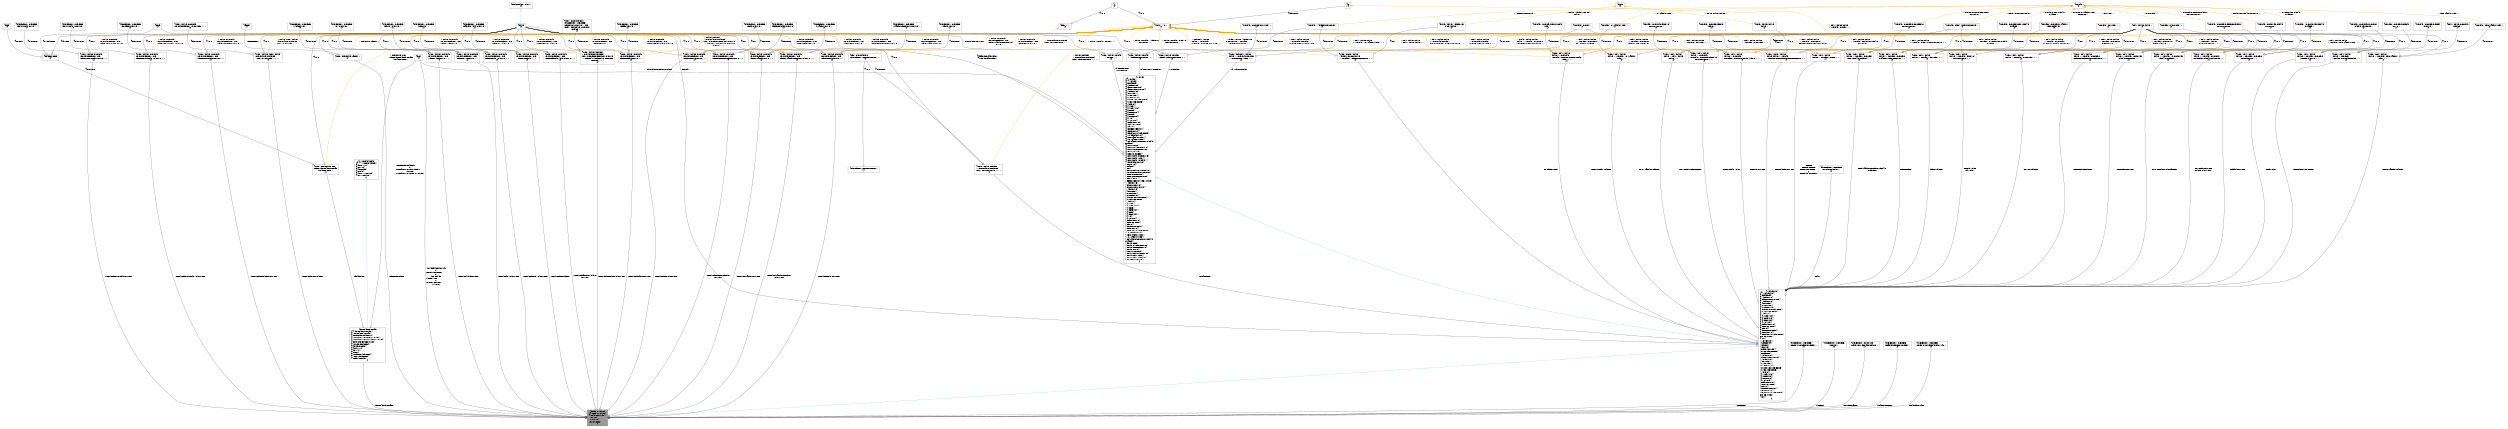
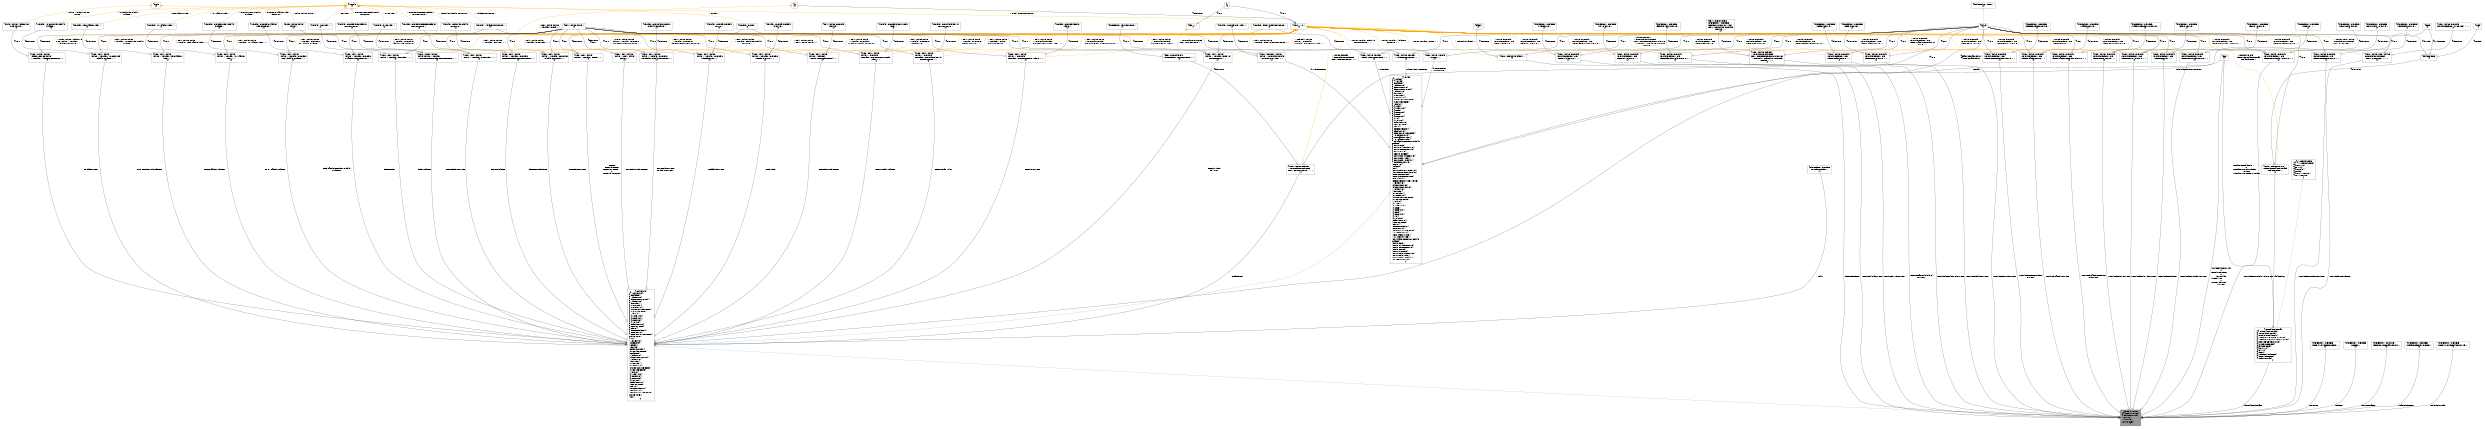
none -> (639, 12)
(253, 42) -> (1484, 42)
(974, 42) -> (1623, 42)
(863, 113) -> (1132, 52)
